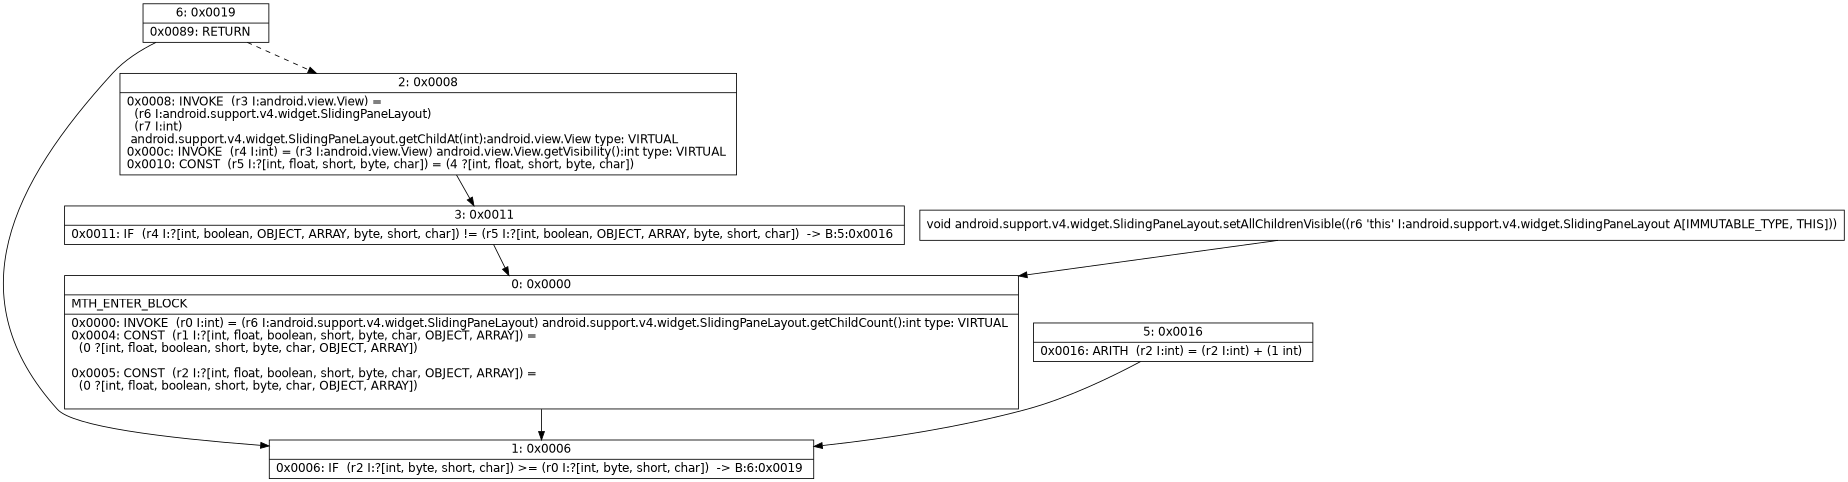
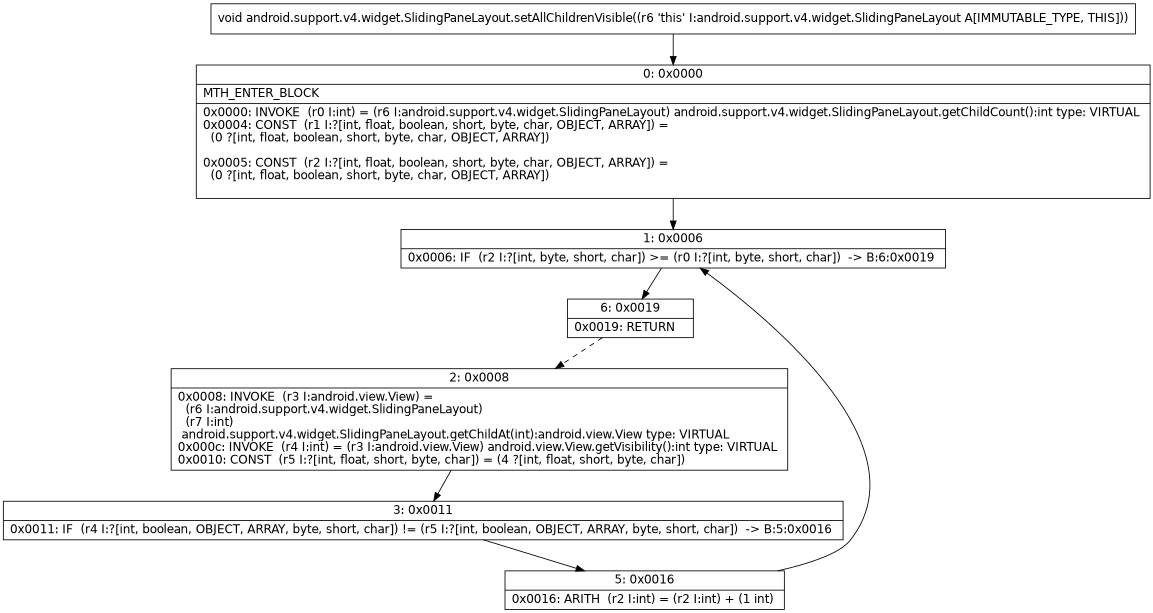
(206, 32) -> (630, 328)
(499, 256) -> (530, 554)
(7, 309) -> (654, 280)
